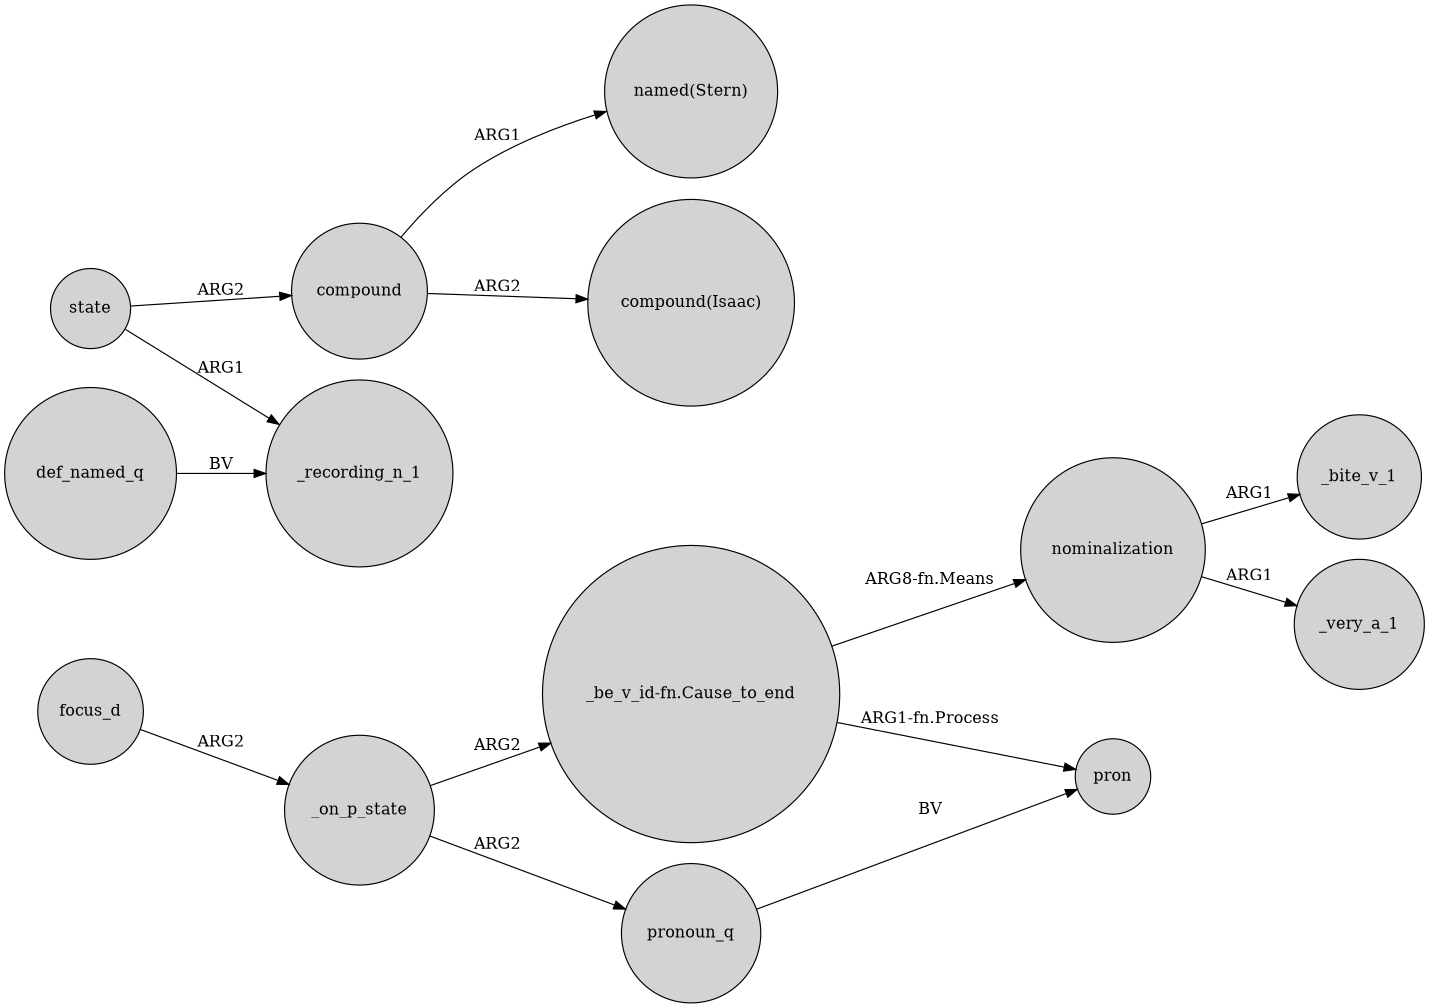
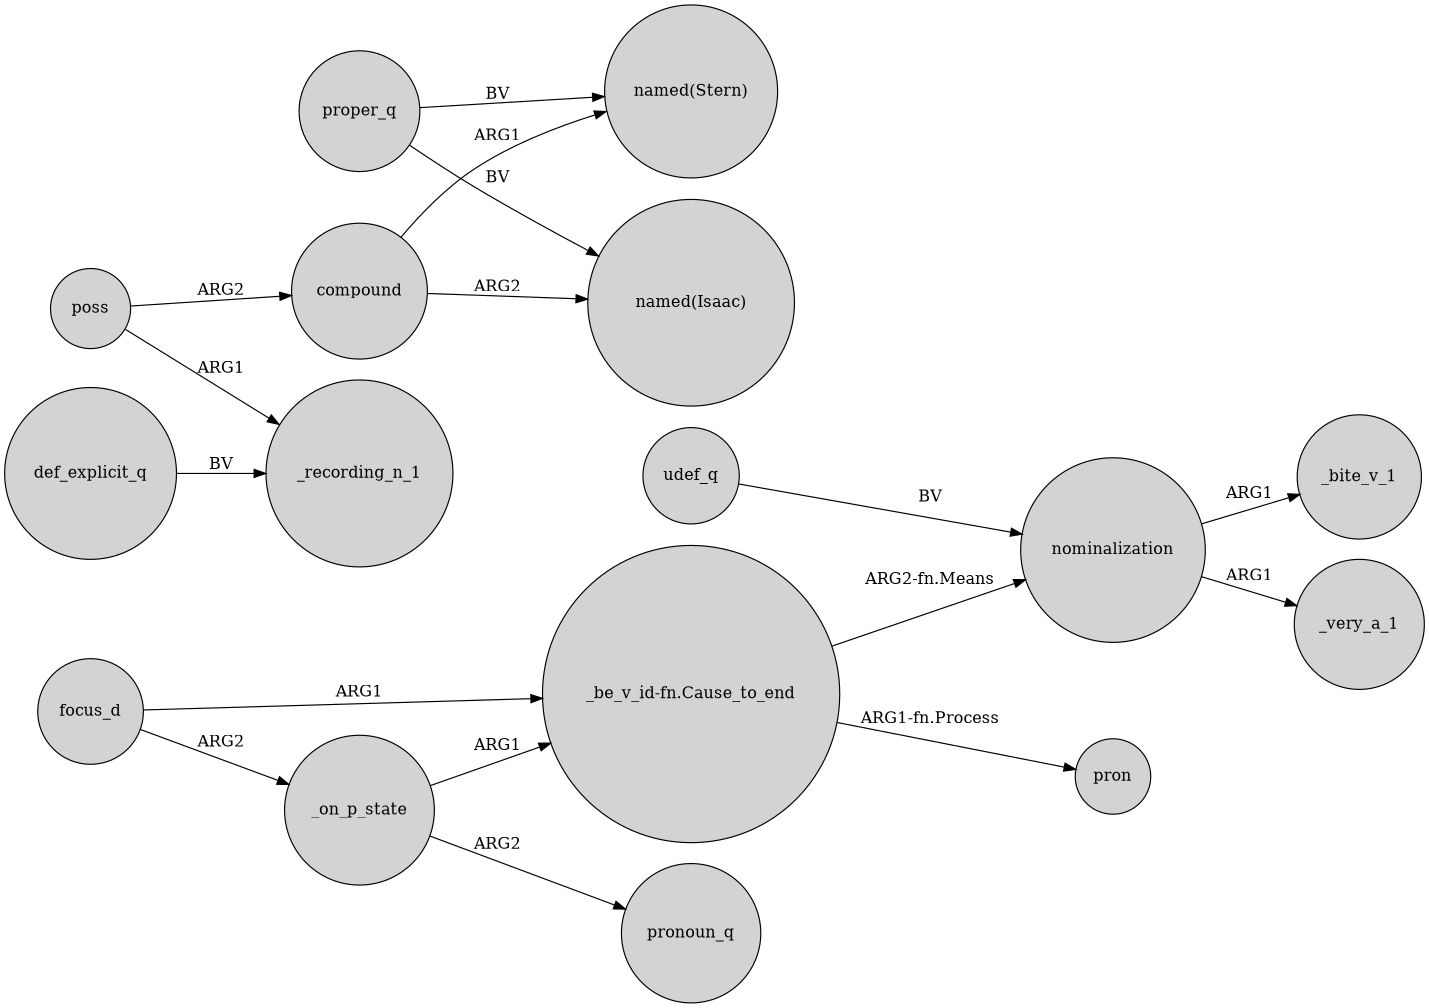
none -> (359, 111)
(691, 303) -> (691, 303)
(91, 309) -> (91, 309)
(91, 473) -> (91, 473)
none -> (691, 476)
(930, 580) -> (930, 580)
none -> (337, 704)
(498, 746) -> (498, 746)
(911, 851) -> none
